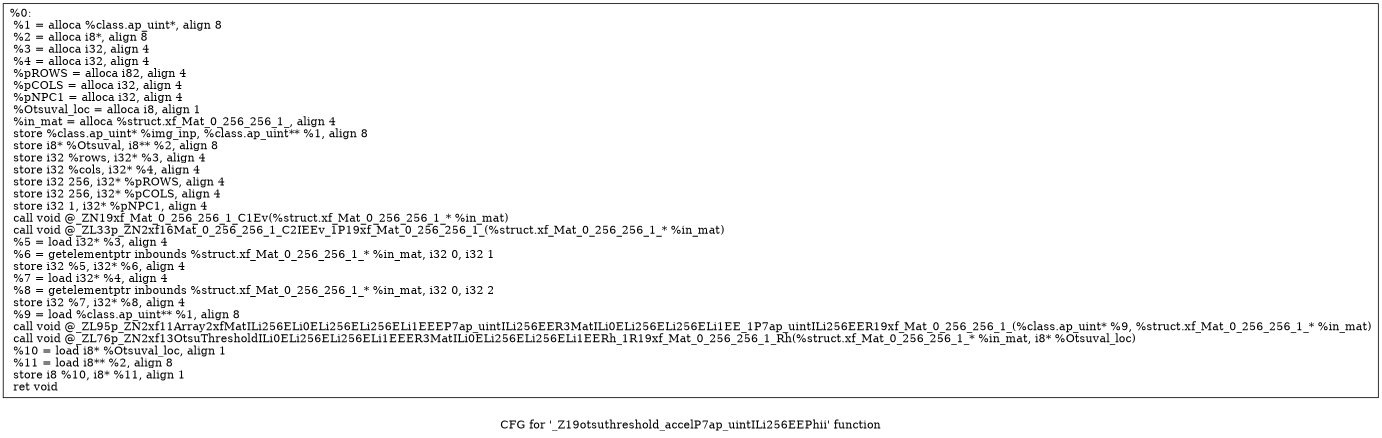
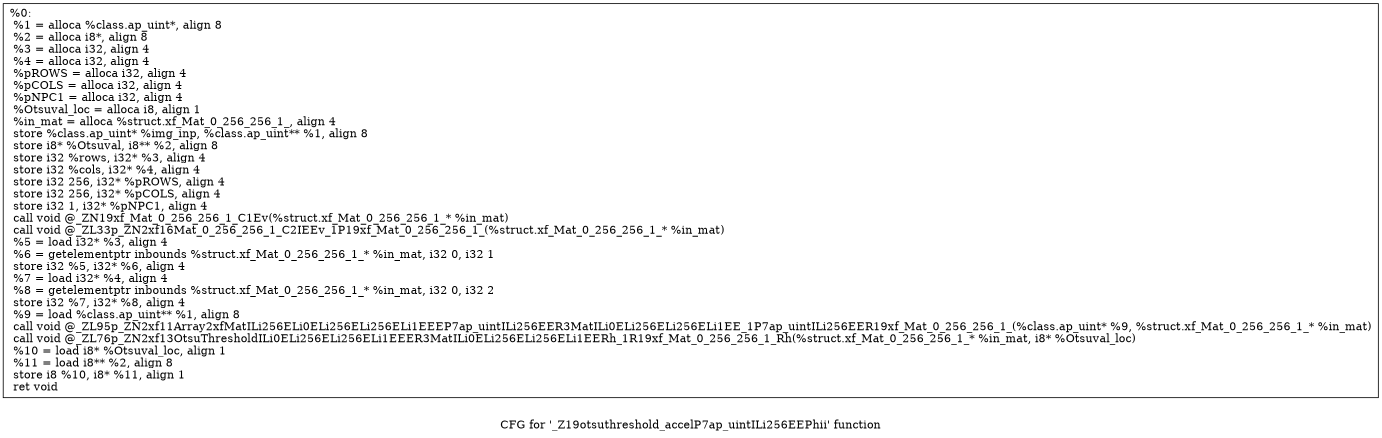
(98, 74) -> (98, 74)
